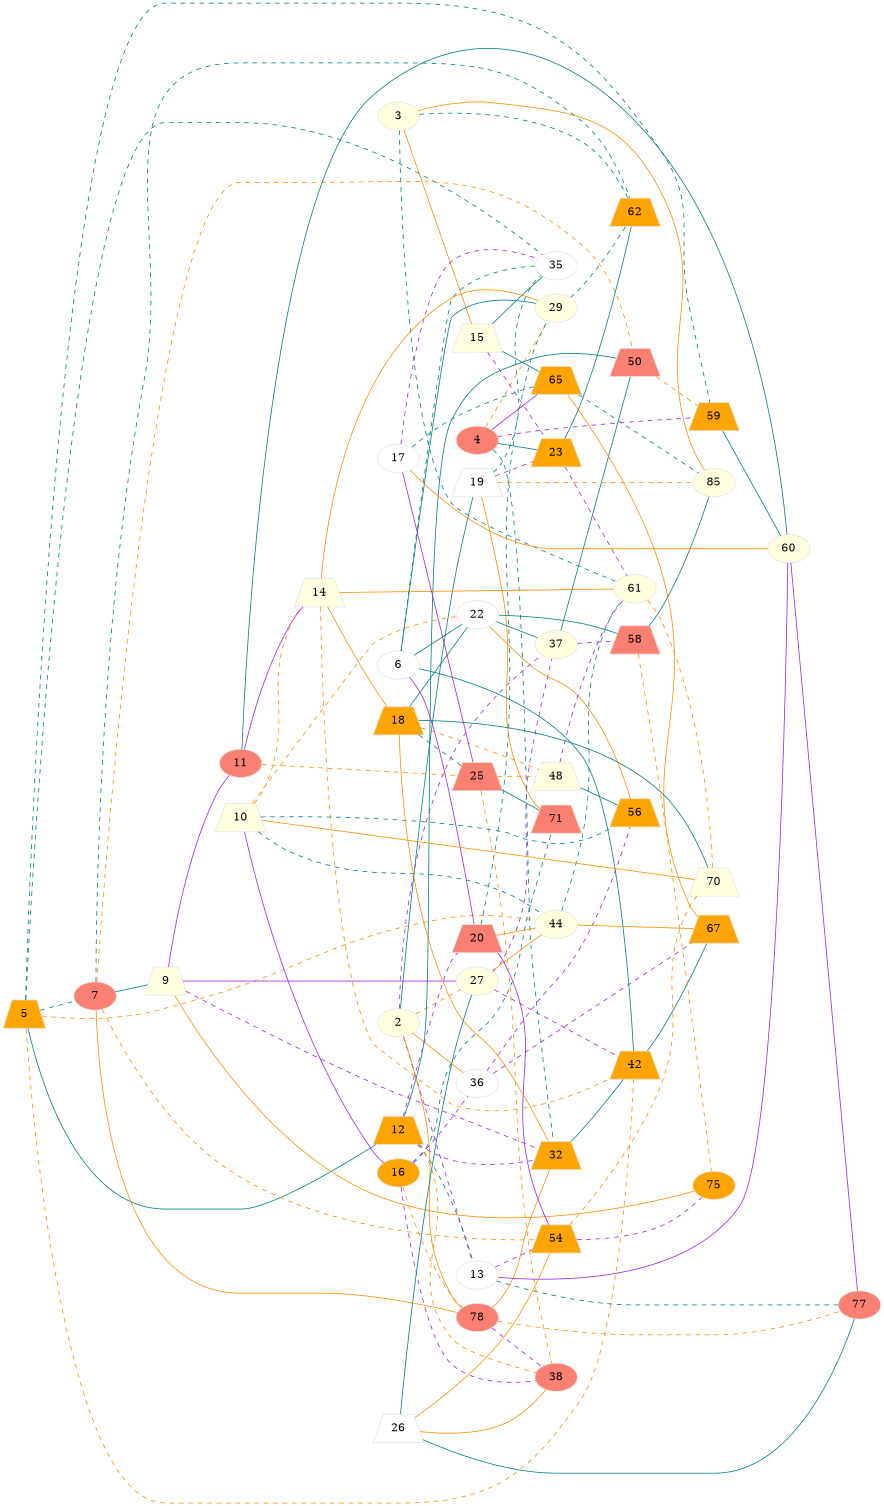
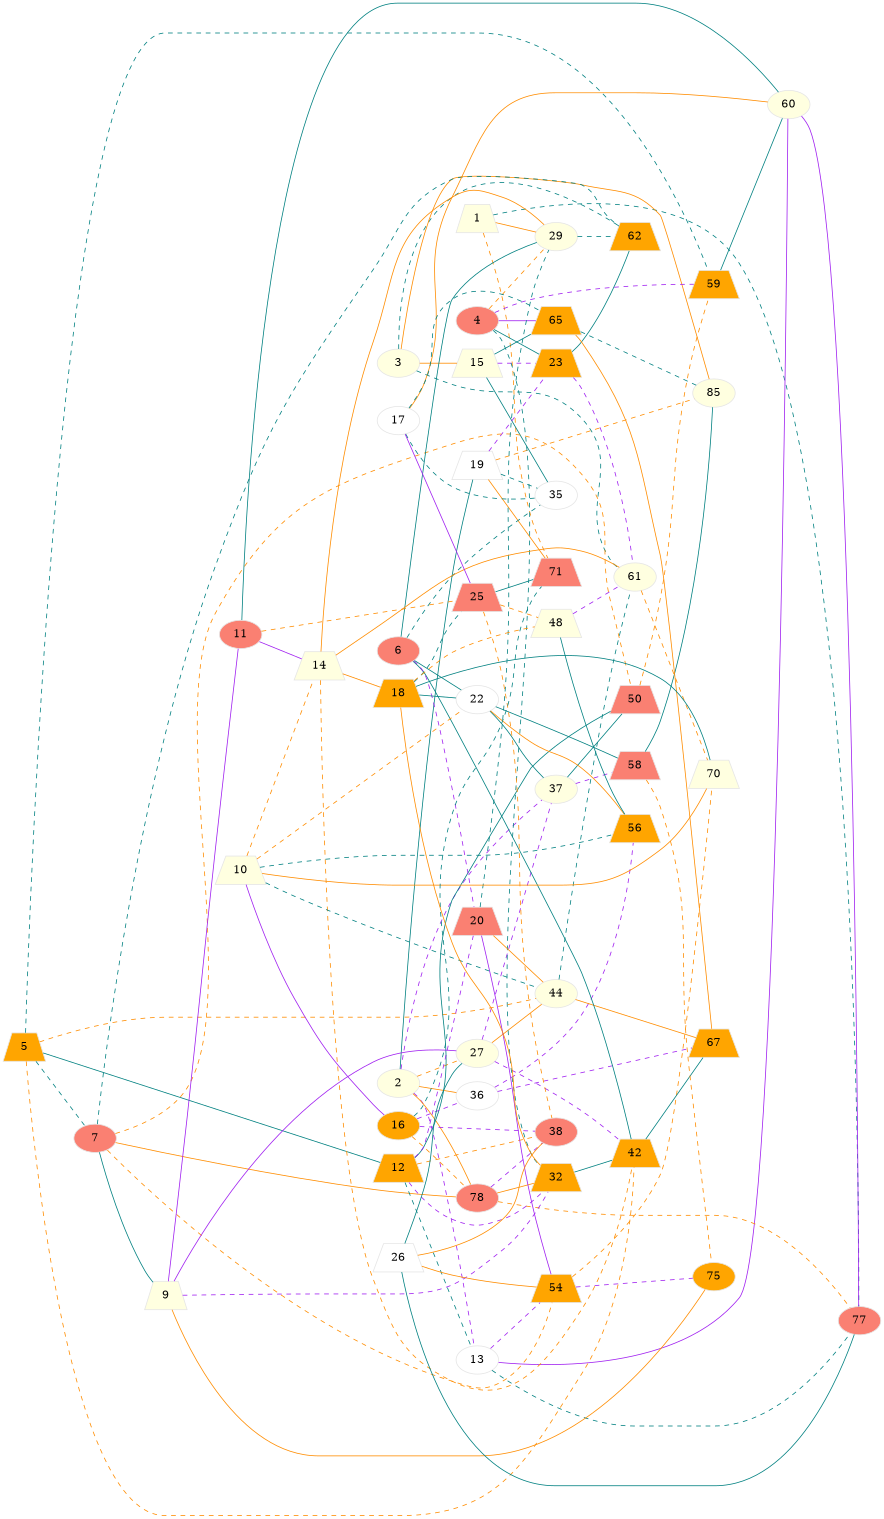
none -> (477, 219)
(428, 306) -> (458, 489)
(86, 348) -> none
(398, 665) -> (398, 651)
(450, 798) -> (451, 781)
